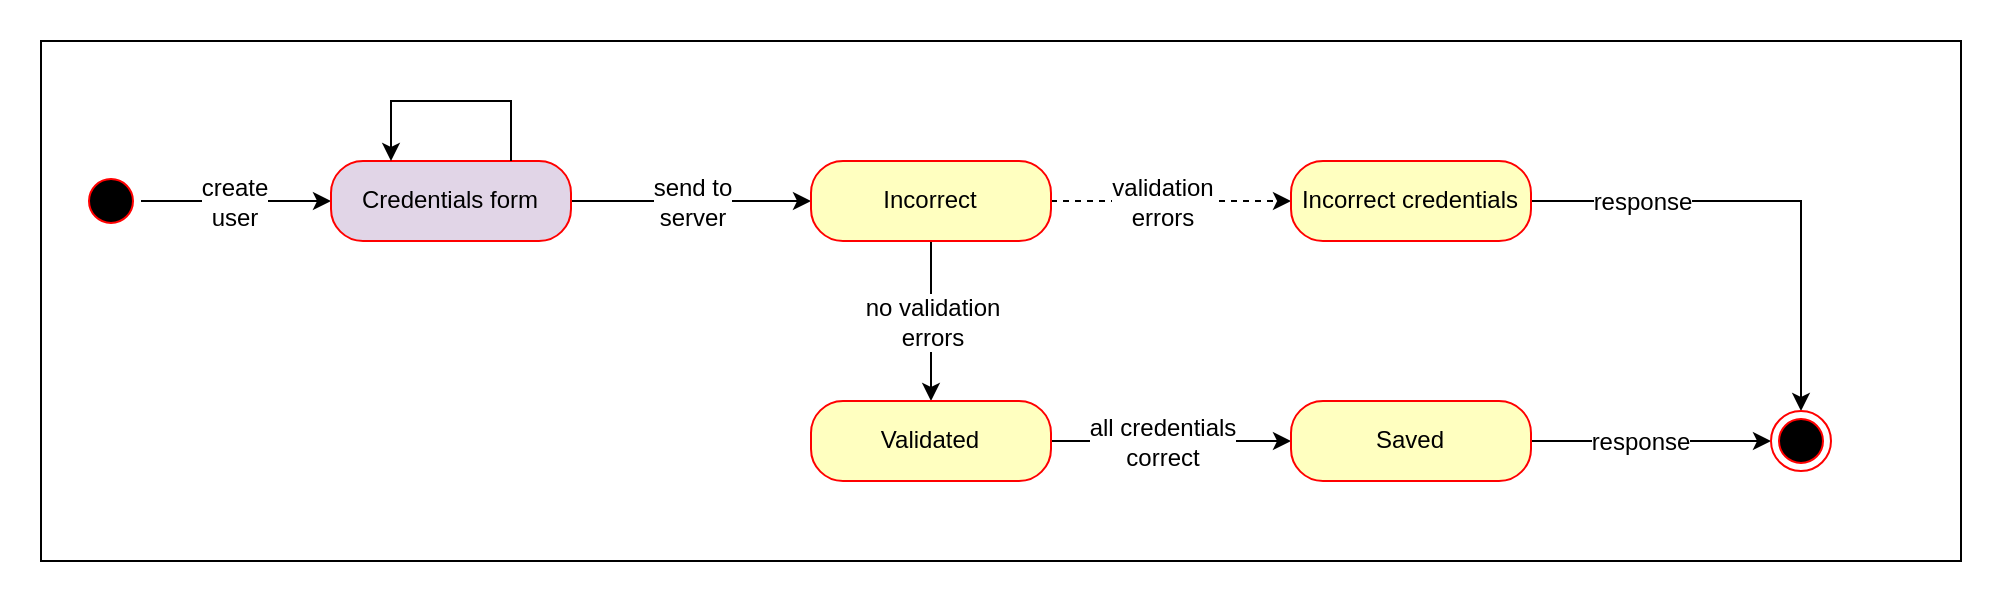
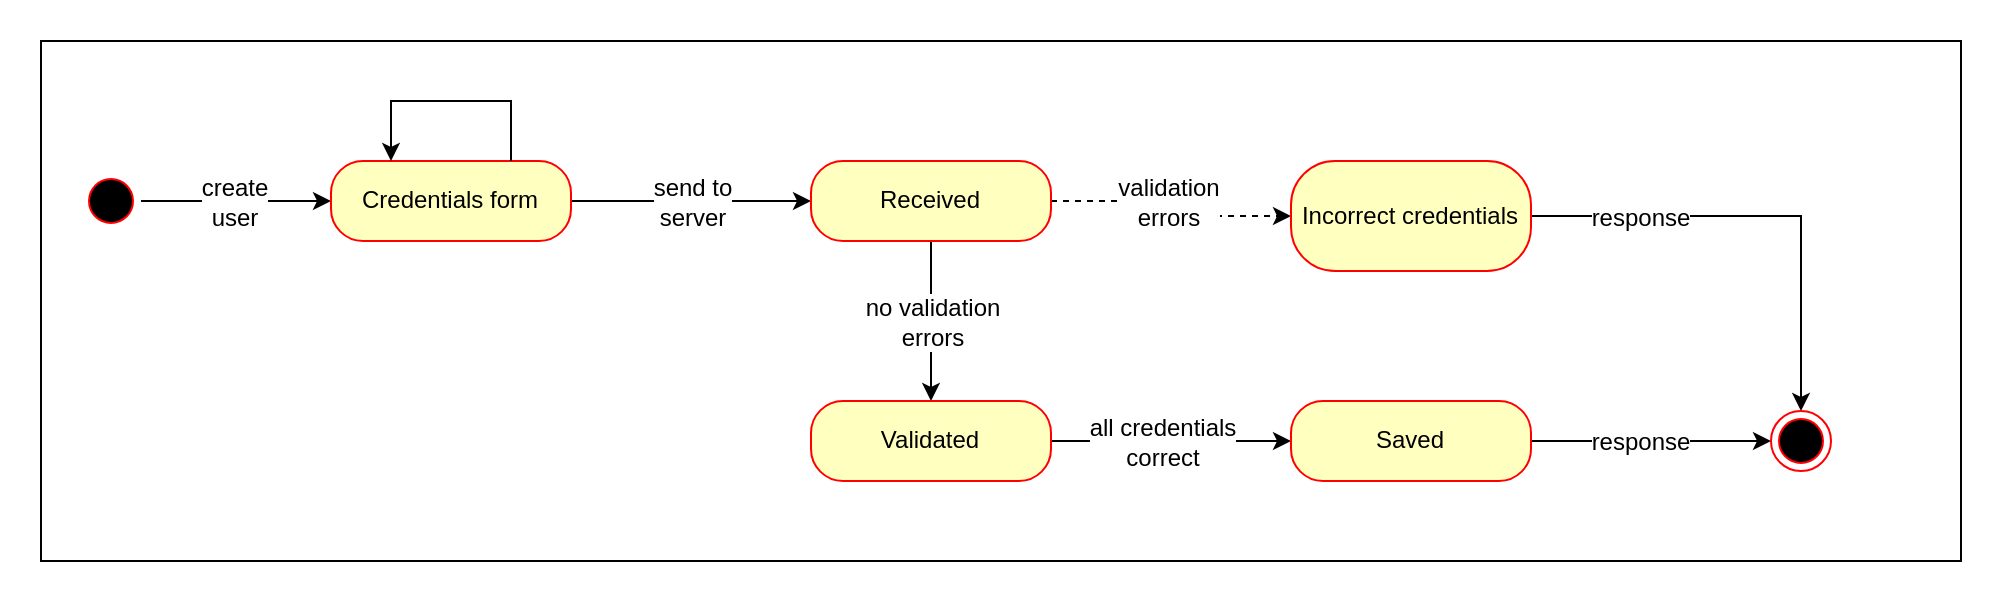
(451, 201) -> (451, 201)
(931, 201) -> (931, 201)
(1411, 201) -> (1411, 216)
